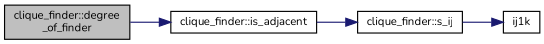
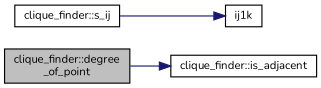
(67, 22) -> (67, 66)
(331, 22) -> none
